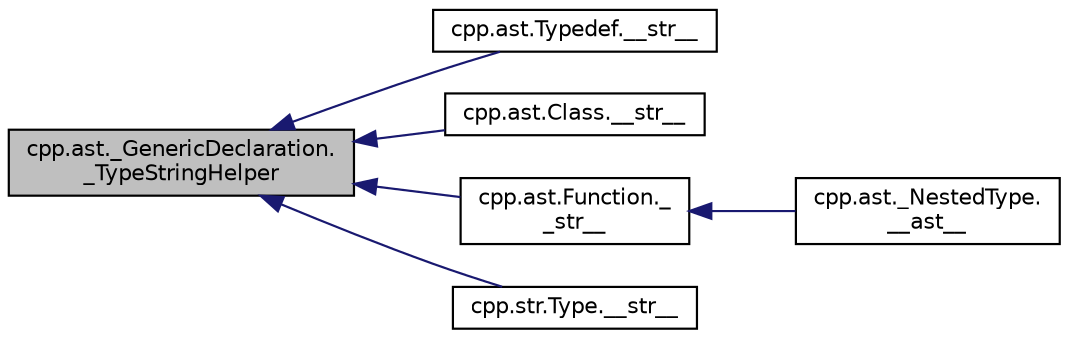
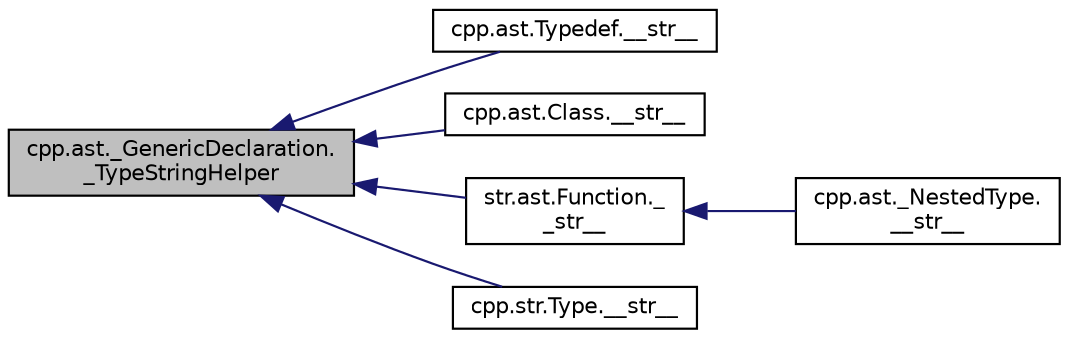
(575, 211) -> (575, 211)
(928, 211) -> (928, 211)
